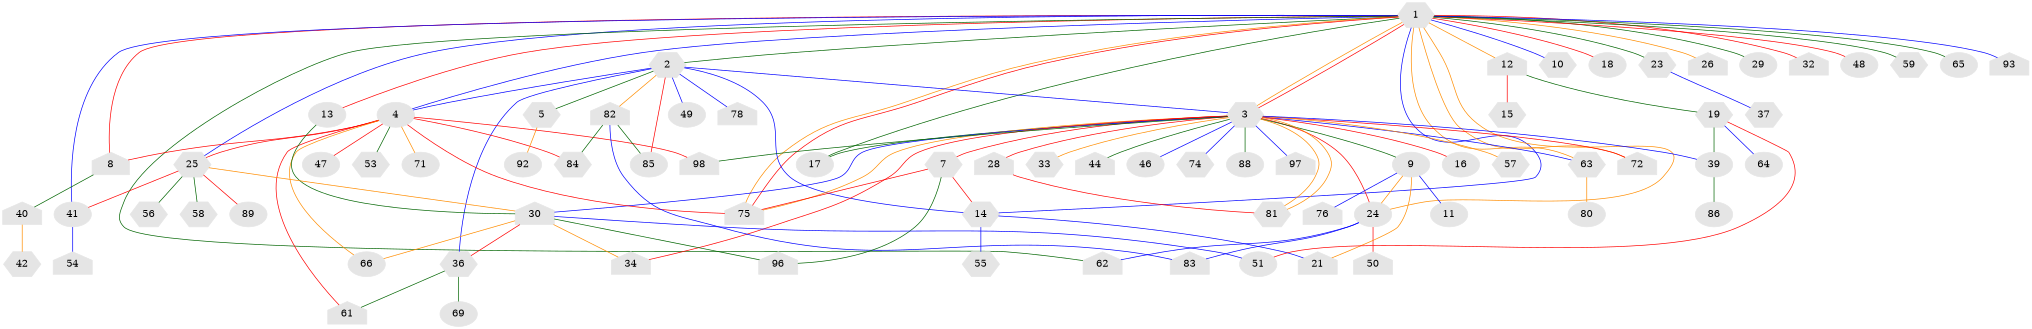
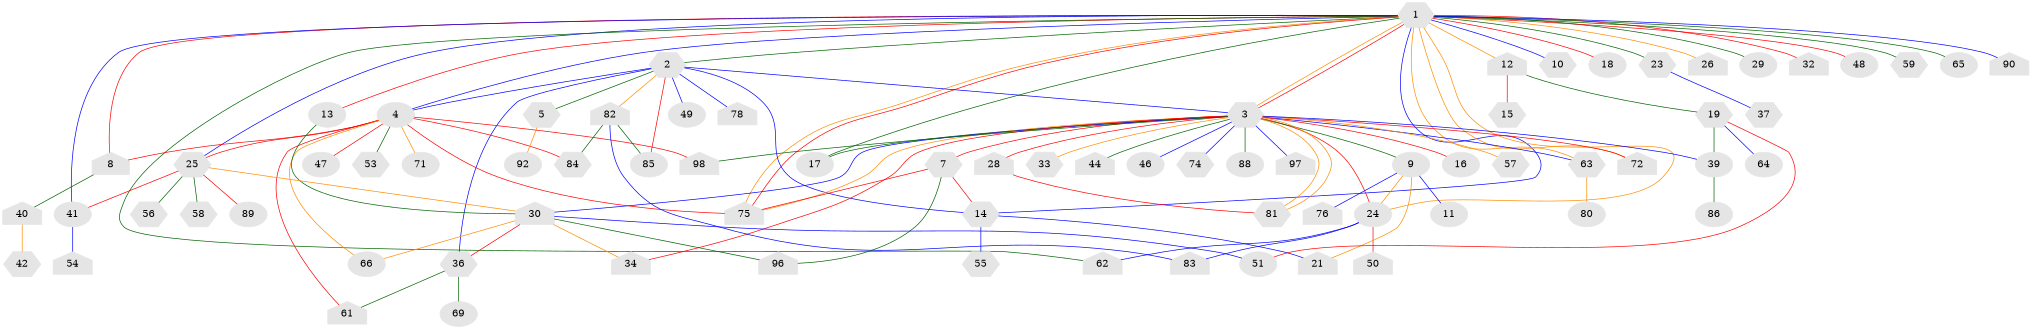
(2009, 65) -> (2009, 65)
